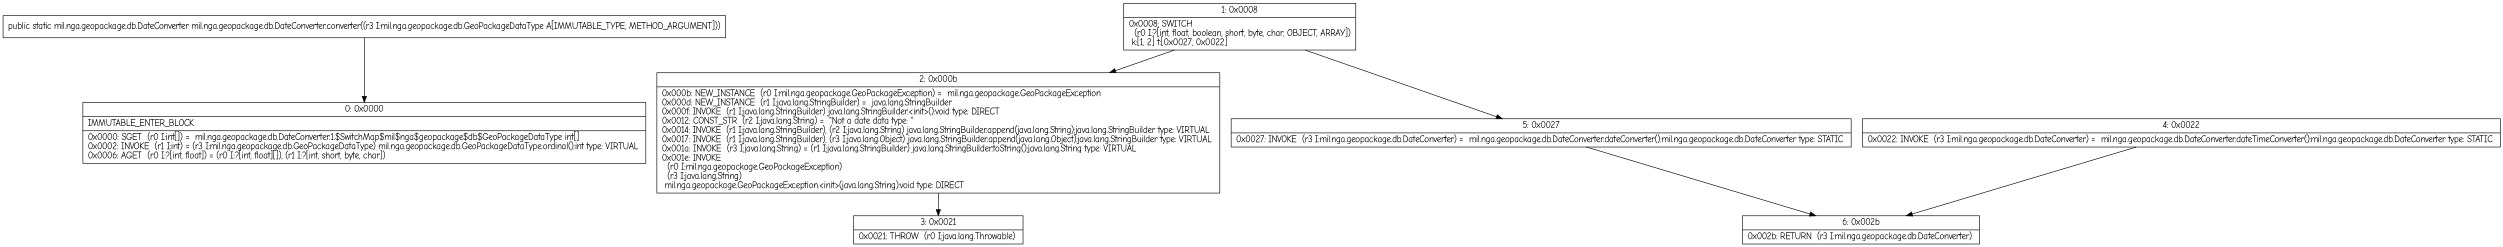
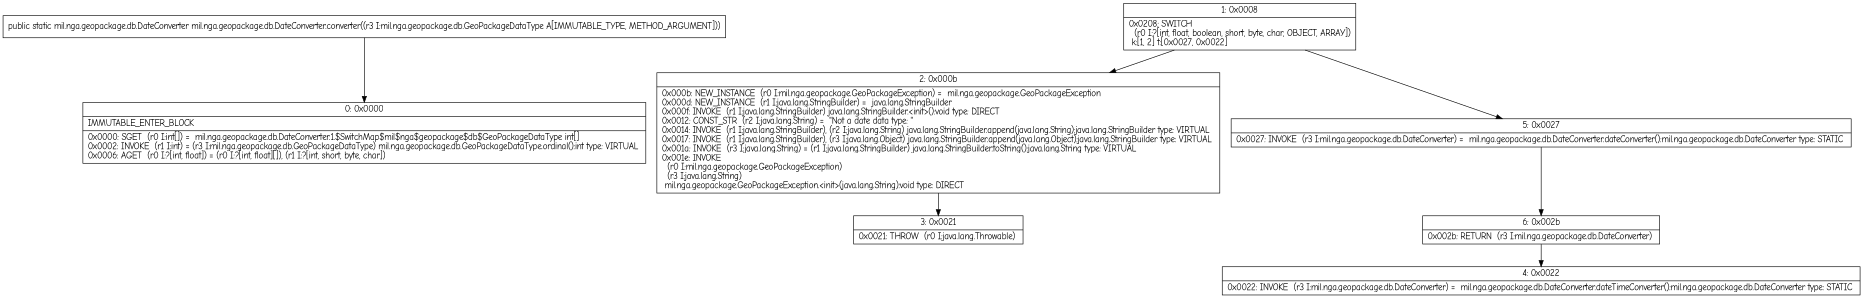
(1163, 24) -> (1163, 24)
(2024, 181) -> (1541, 252)
